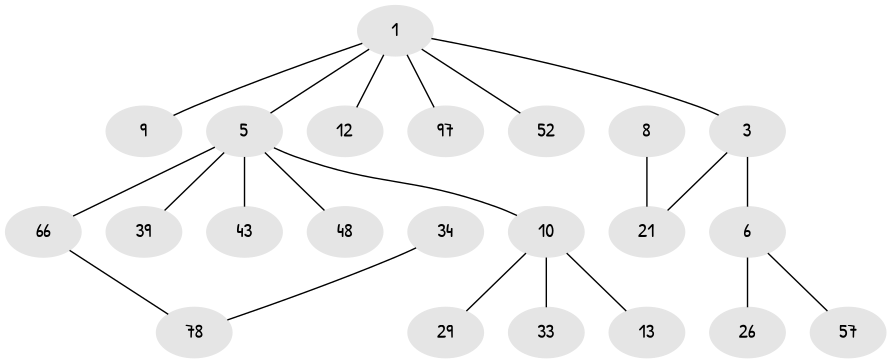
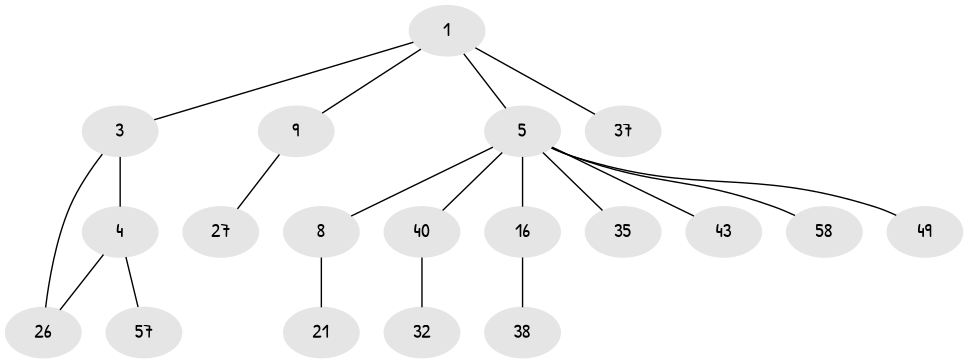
(345, 131) -> none
(446, 131) -> (623, 131)
(546, 131) -> none
(697, 181) -> (63, 226)
none -> (422, 182)
(43, 232) -> (523, 232)
(144, 232) -> (623, 232)
none -> (221, 232)
(345, 232) -> (824, 232)
(446, 232) -> none
(546, 232) -> (422, 232)
(748, 232) -> (120, 232)
none -> (925, 232)
(194, 333) -> (523, 333)
(446, 333) -> none
(546, 333) -> (422, 333)
(647, 333) -> none
